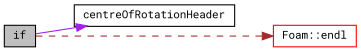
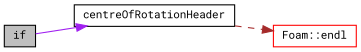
(149, 36) -> (249, 28)
